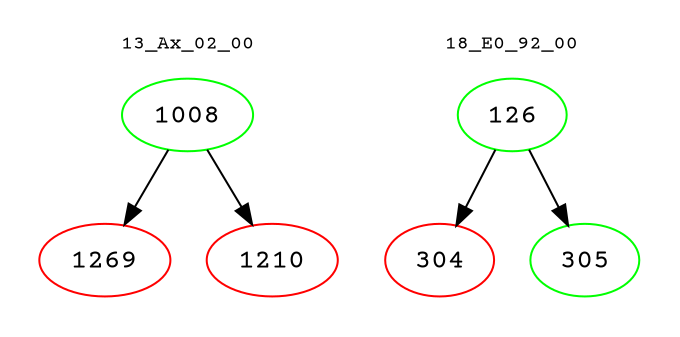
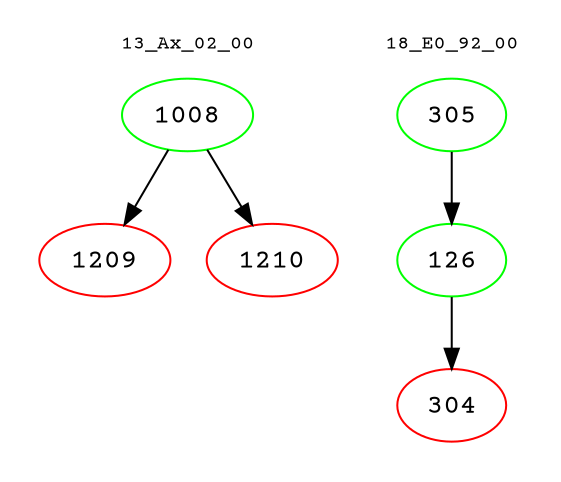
(544, 179) -> (452, 178)
(105, 260) -> (105, 260)
